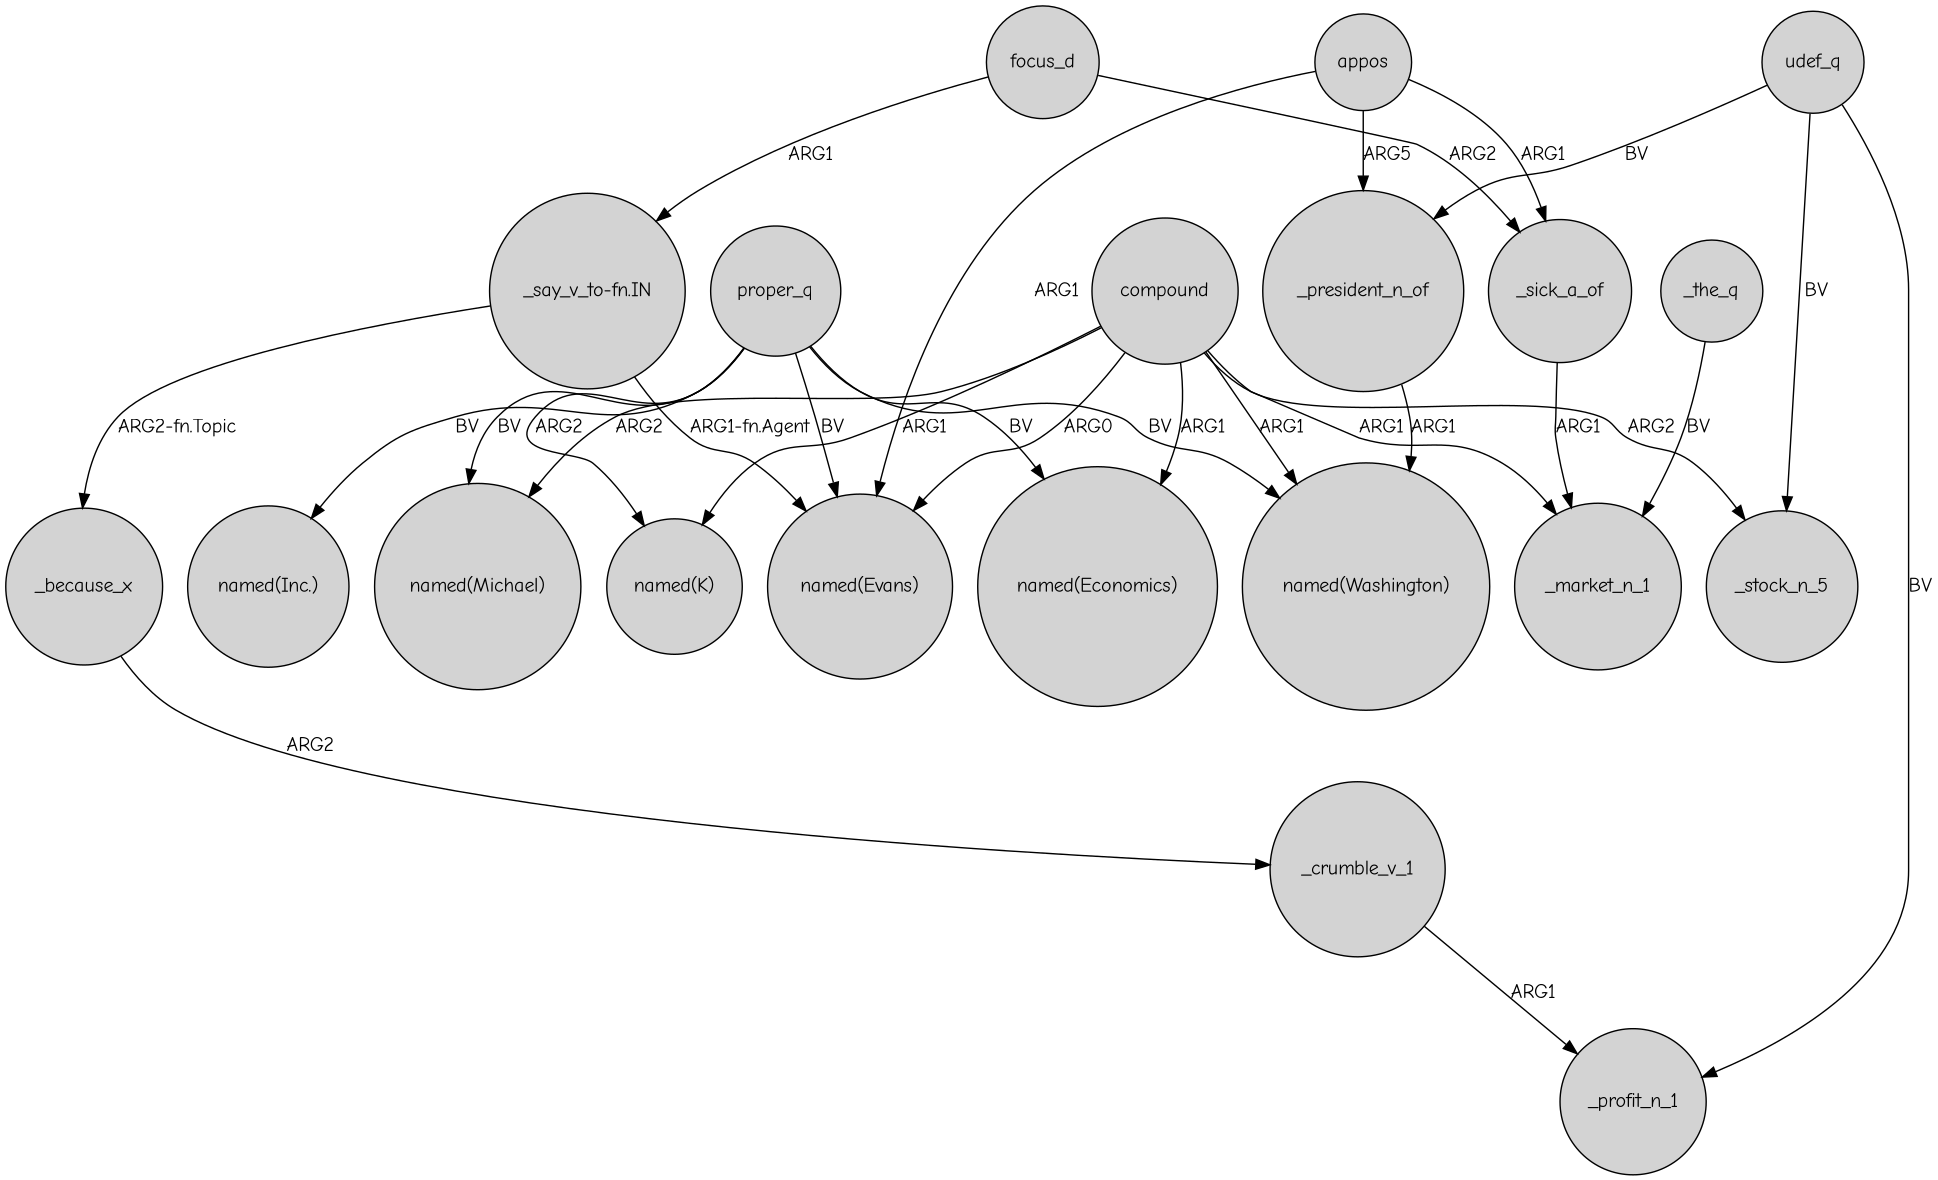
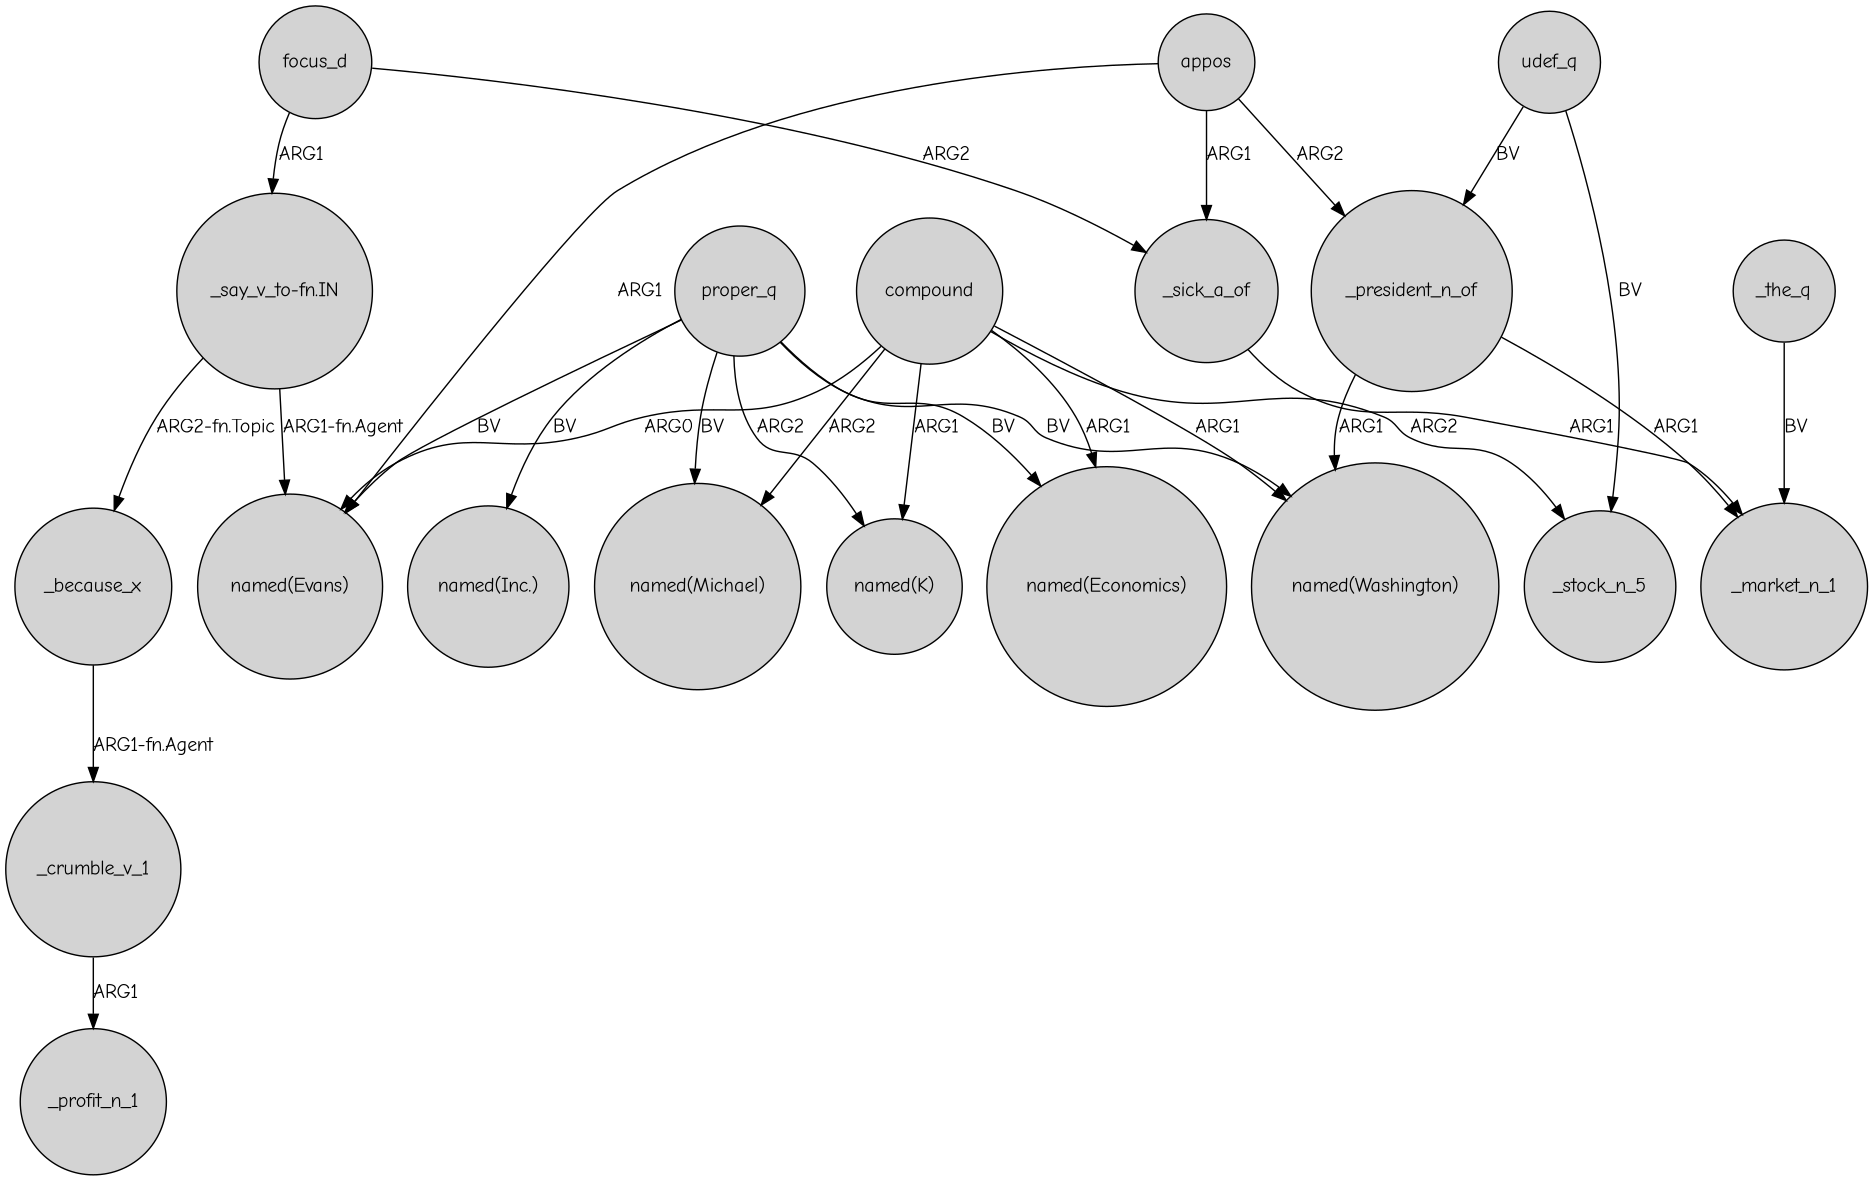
(1387, 155) -> (1320, 155)
(1374, 441) -> (1628, 416)
(1909, 628) -> none
(310, 746) -> (153, 746)
